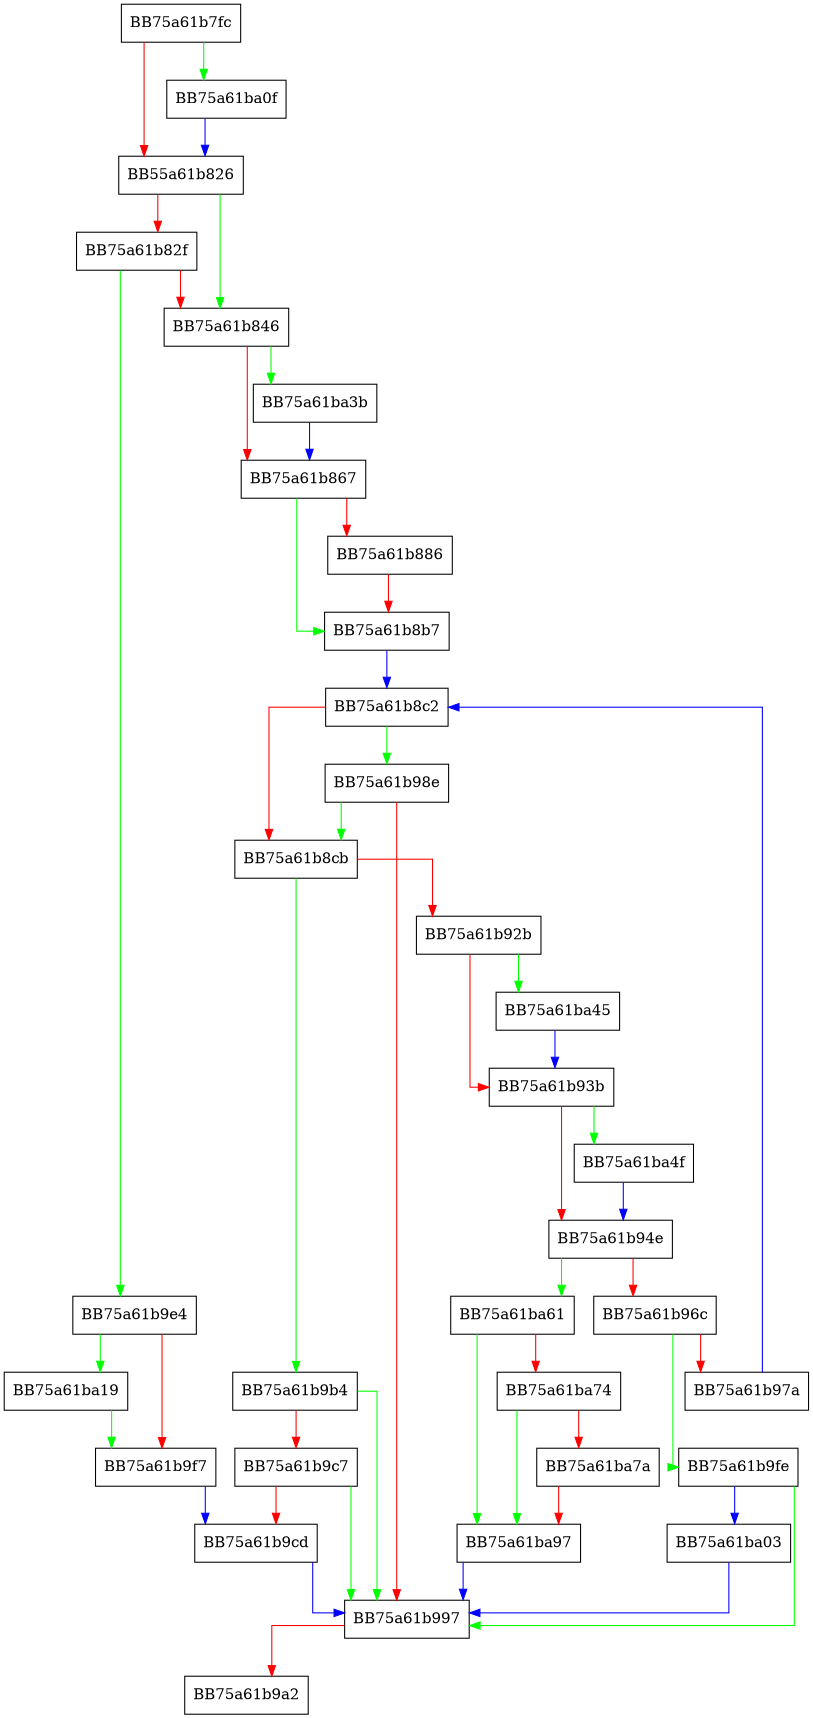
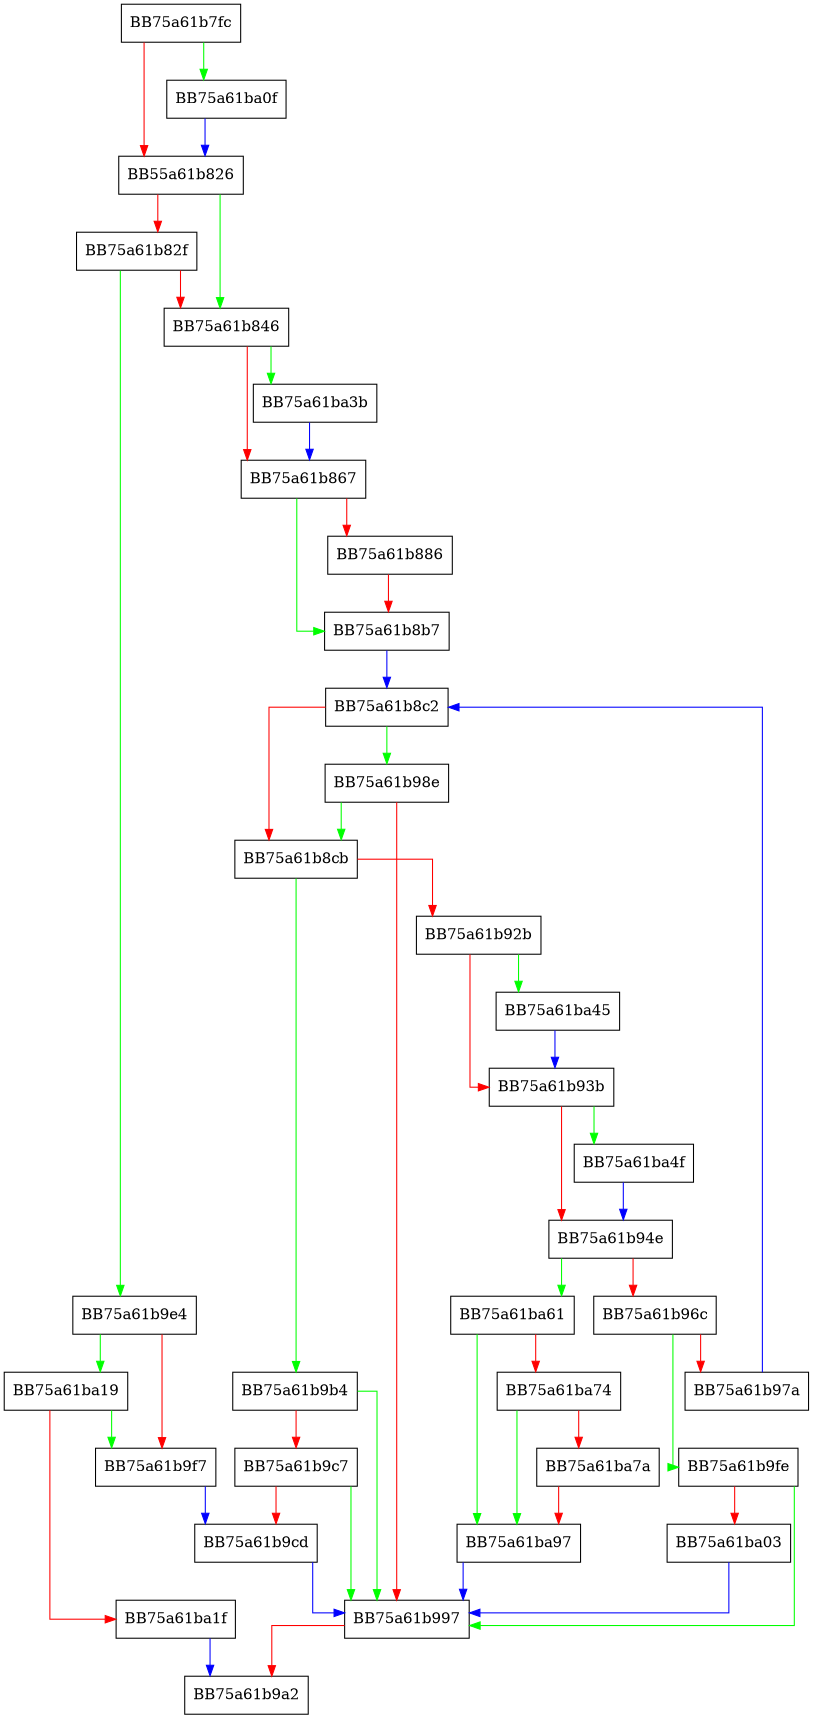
(735, 1500) -> (735, 1500)
none -> (176, 1619)
